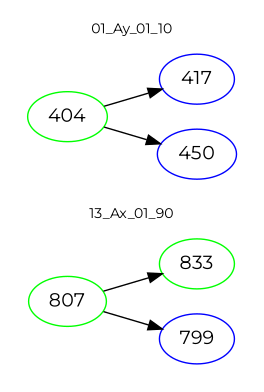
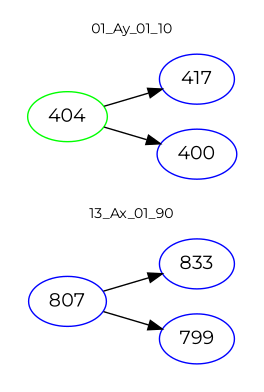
(197, 154) -> (197, 154)
(197, 264) -> (197, 264)
(68, 301) -> (68, 301)
